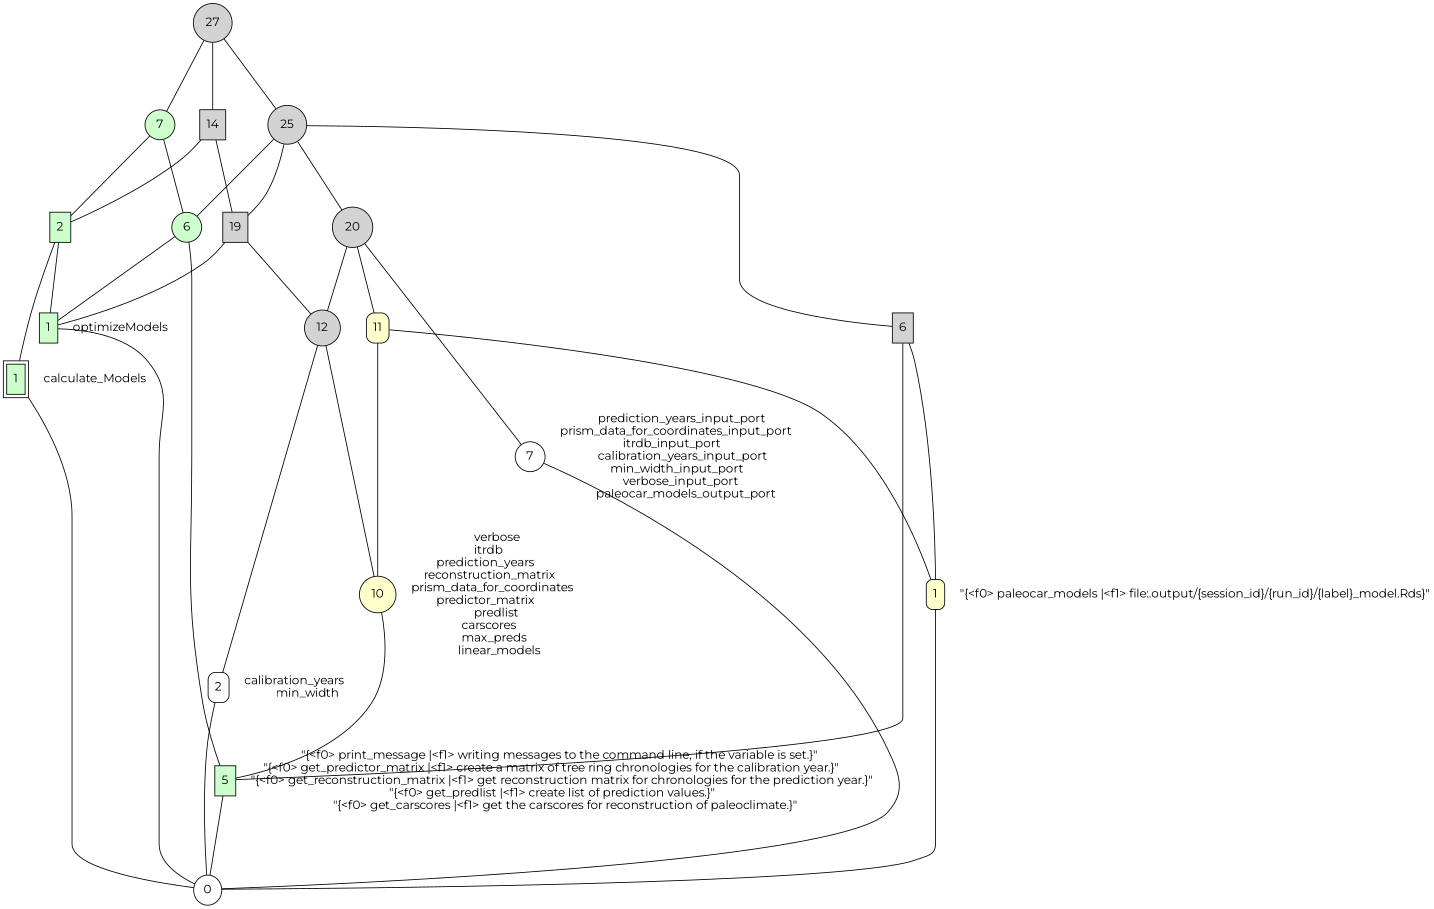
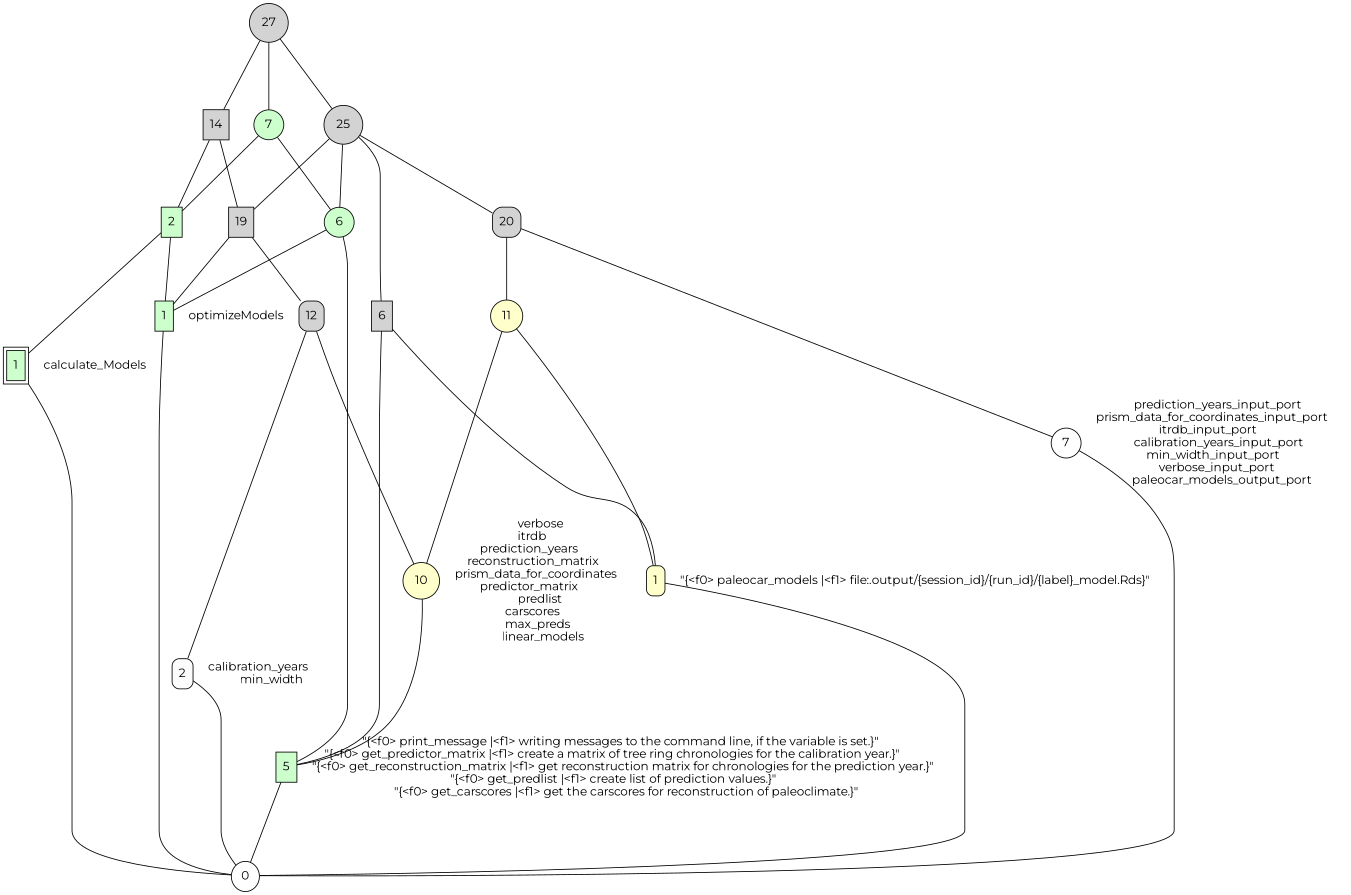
(353, 227) -> (507, 222)
(337, 279) -> none
(322, 328) -> (312, 316)
(378, 328) -> (507, 316)
